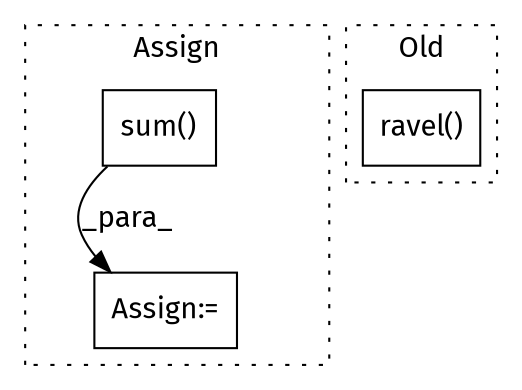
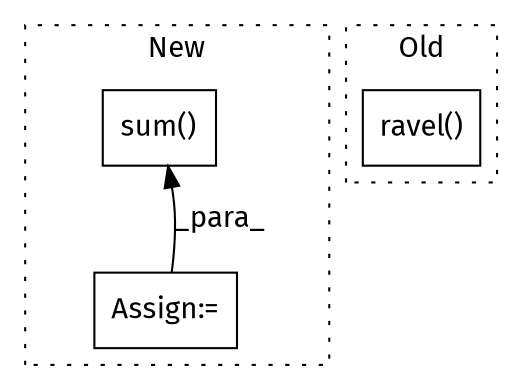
(177, 49) -> (177, 49)
(79, 209) -> (175, 230)
